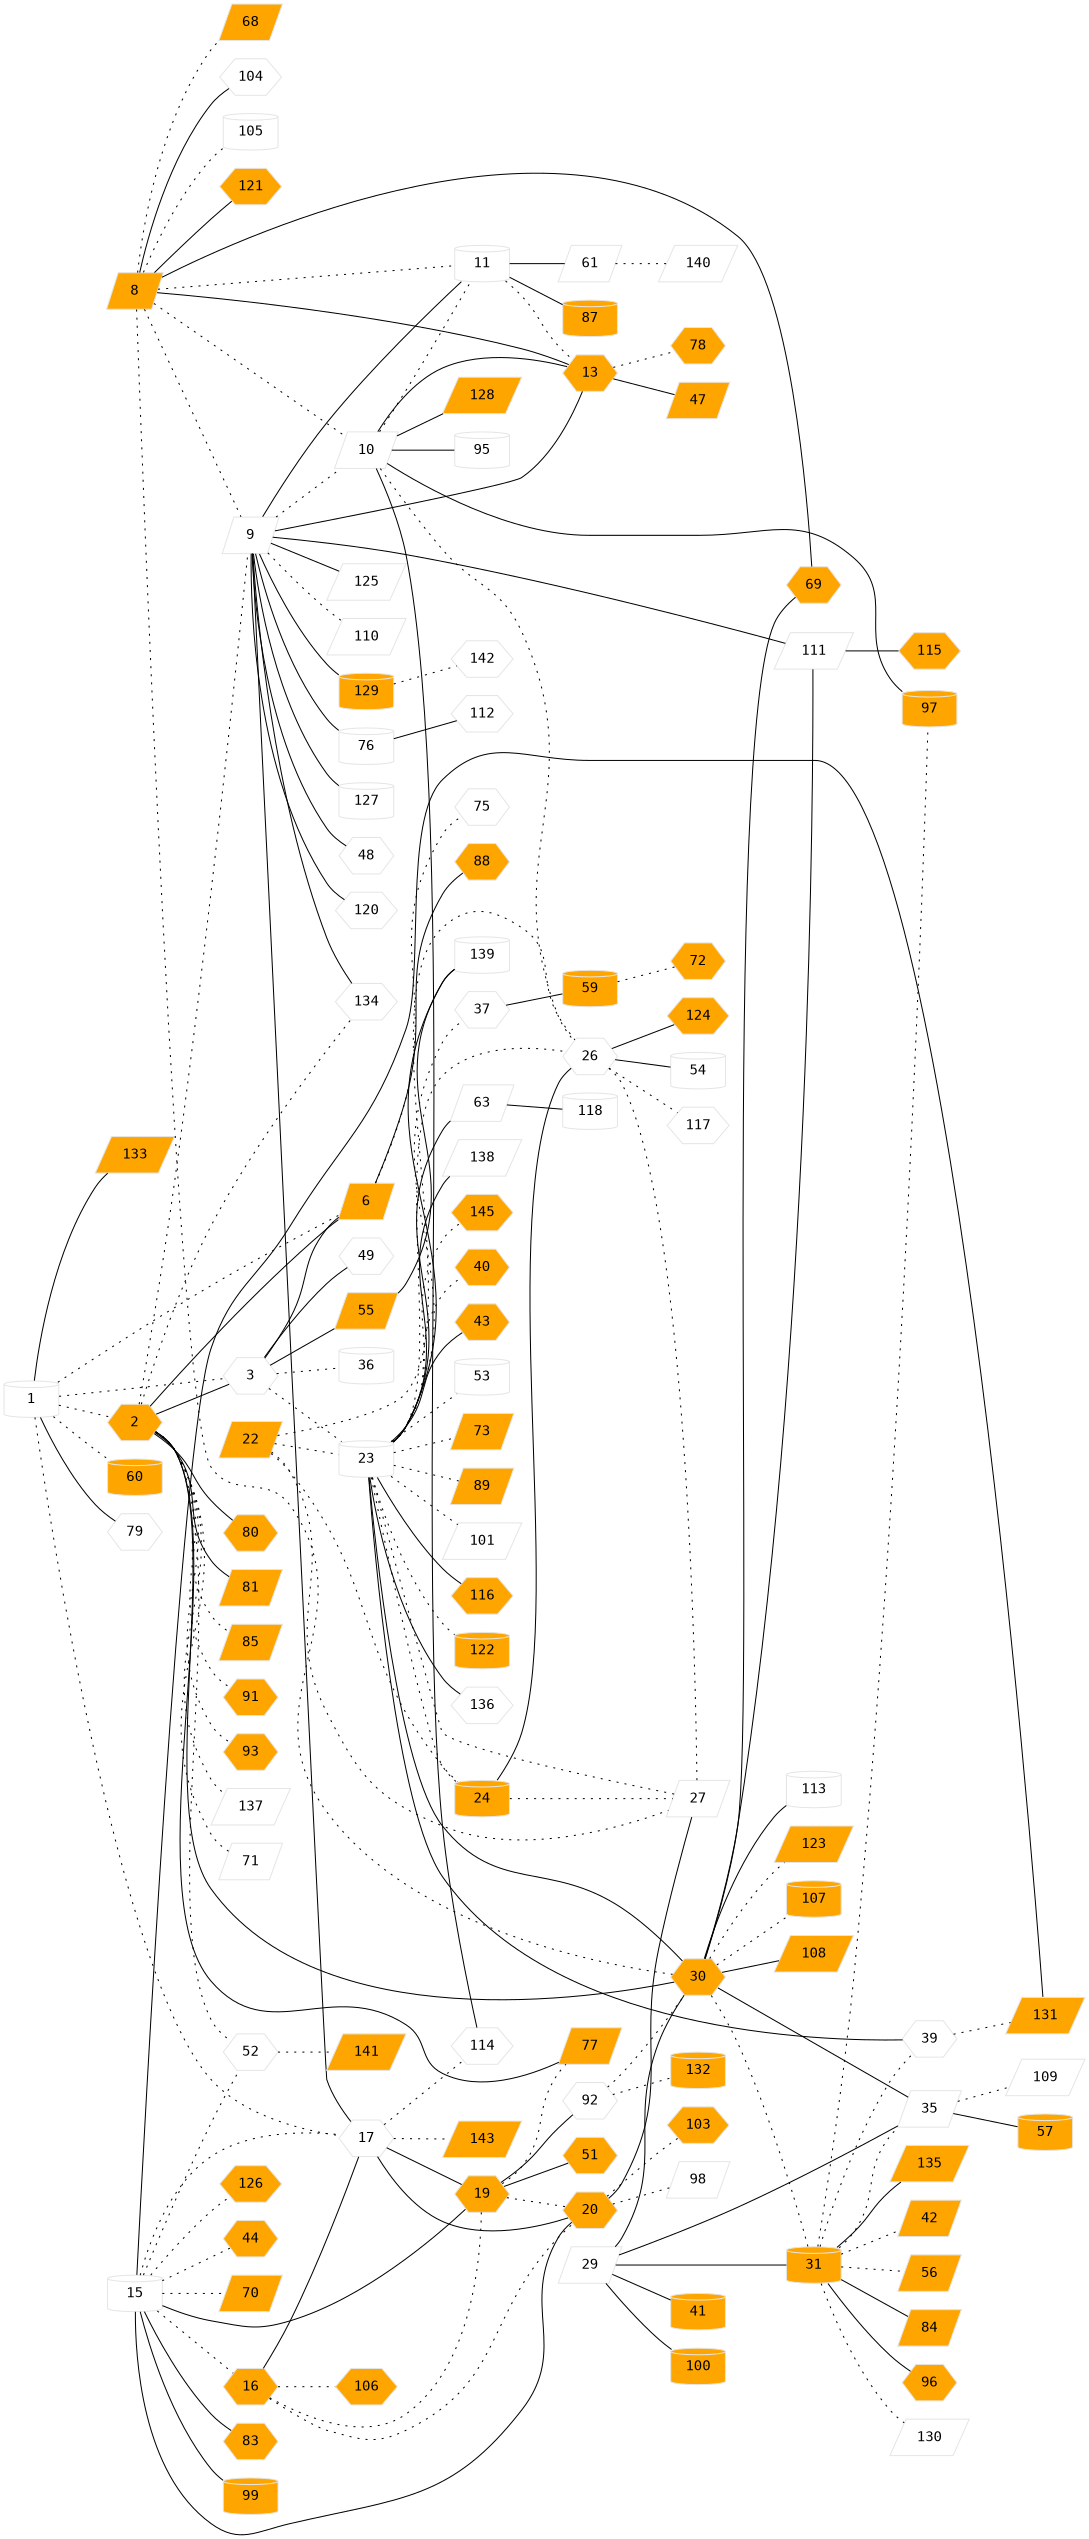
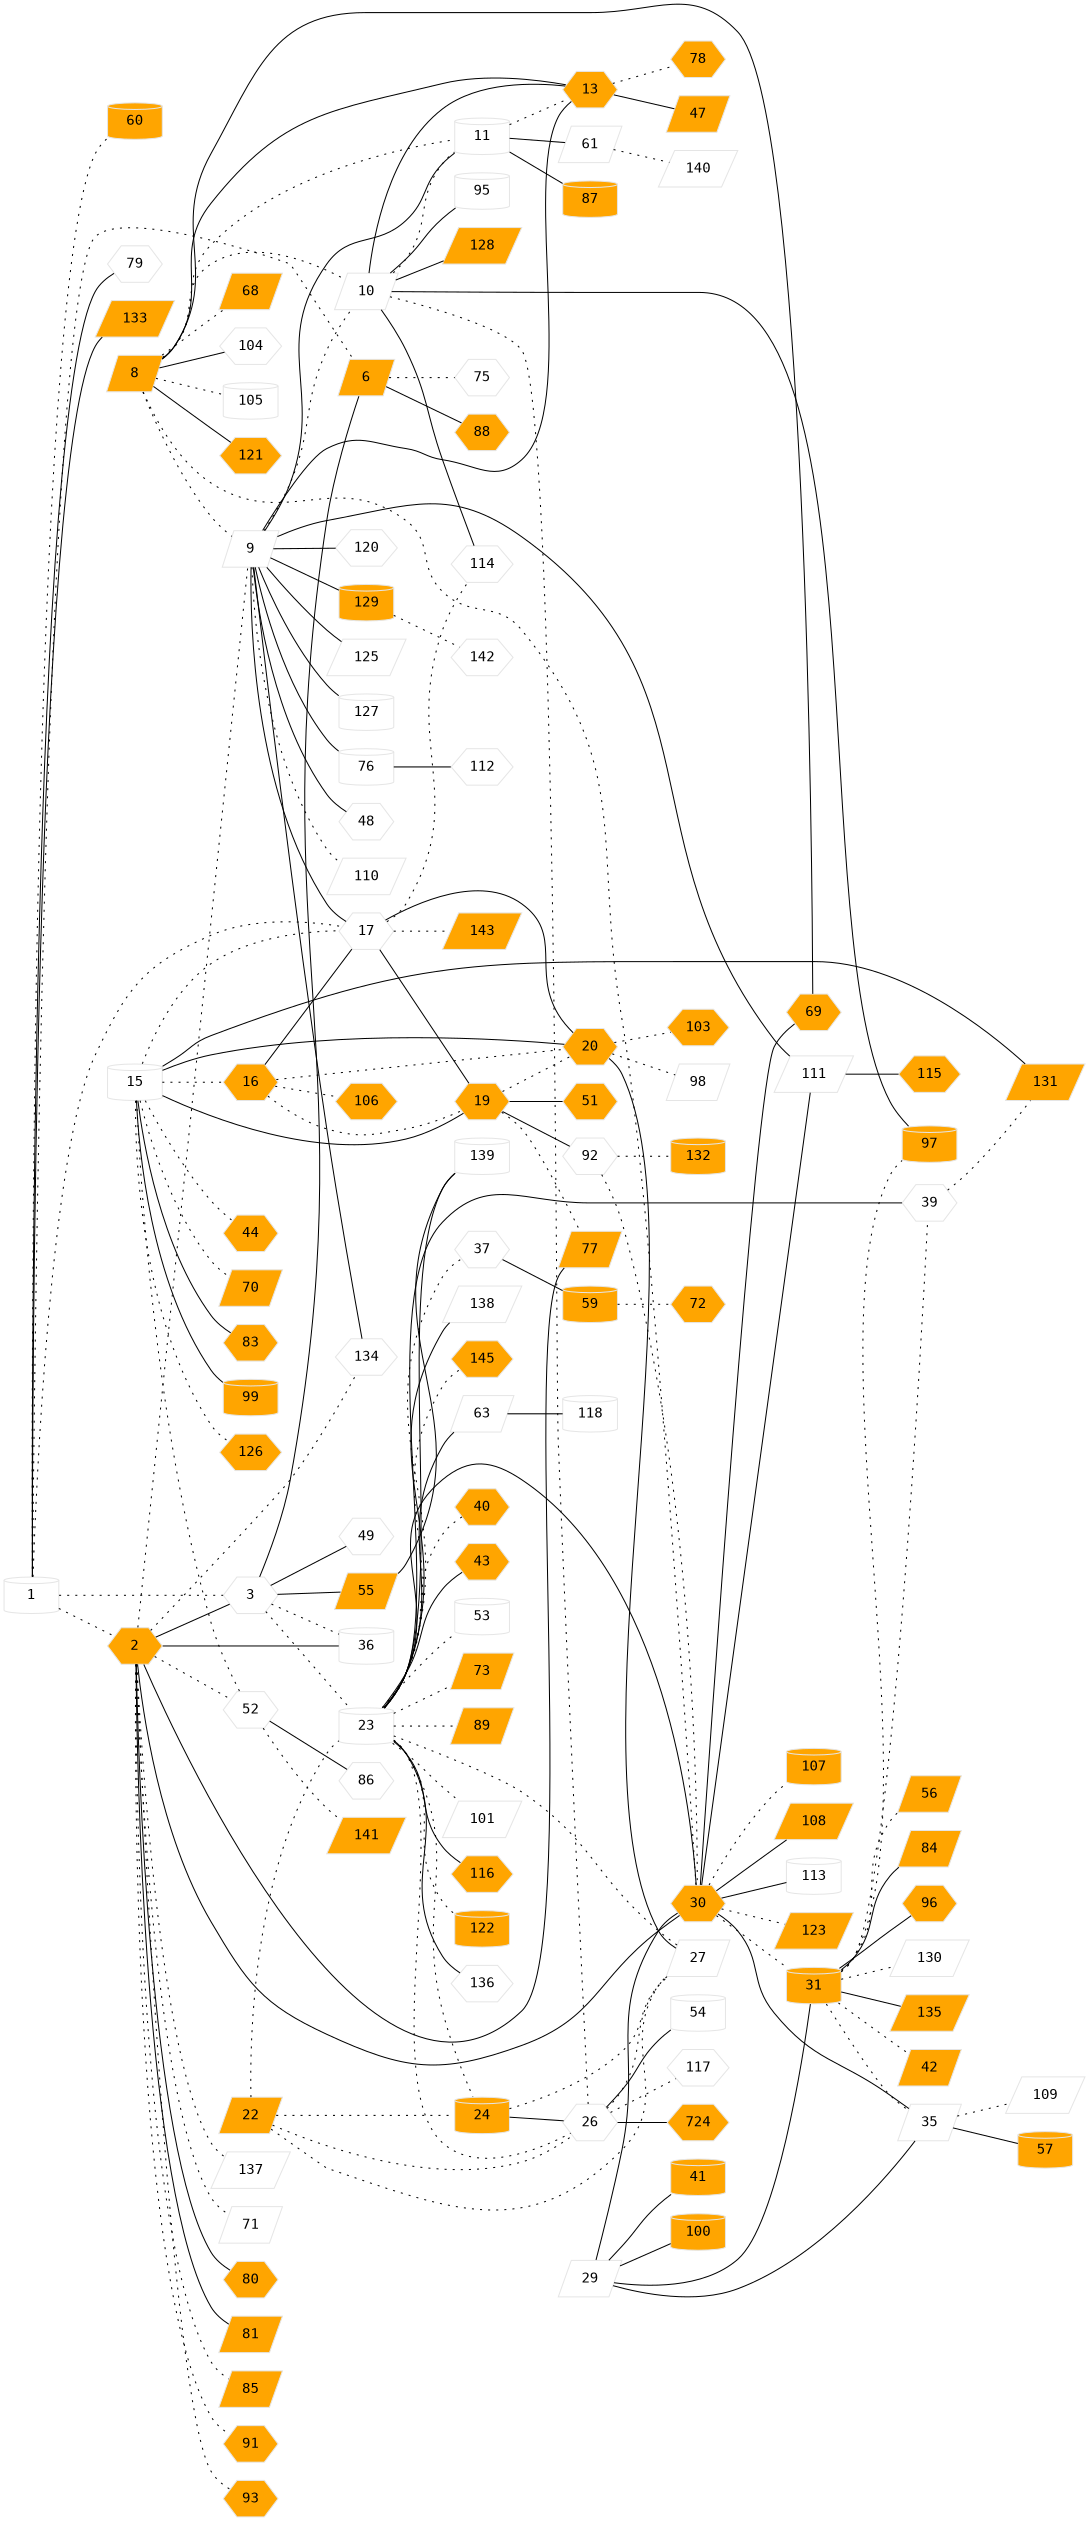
(698, 1016) -> (698, 2122)
(241, 1309) -> (251, 1646)
none -> (366, 1781)
